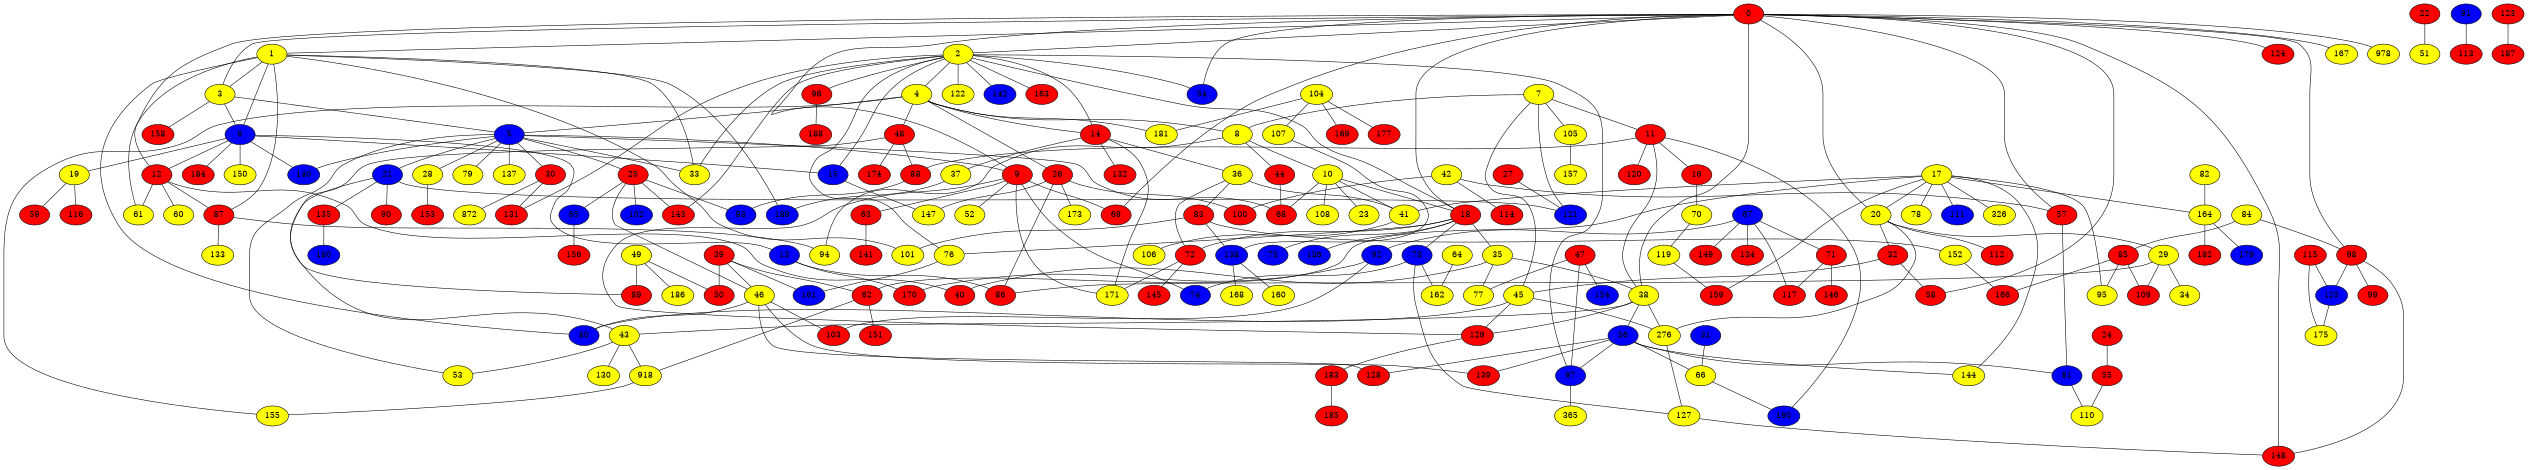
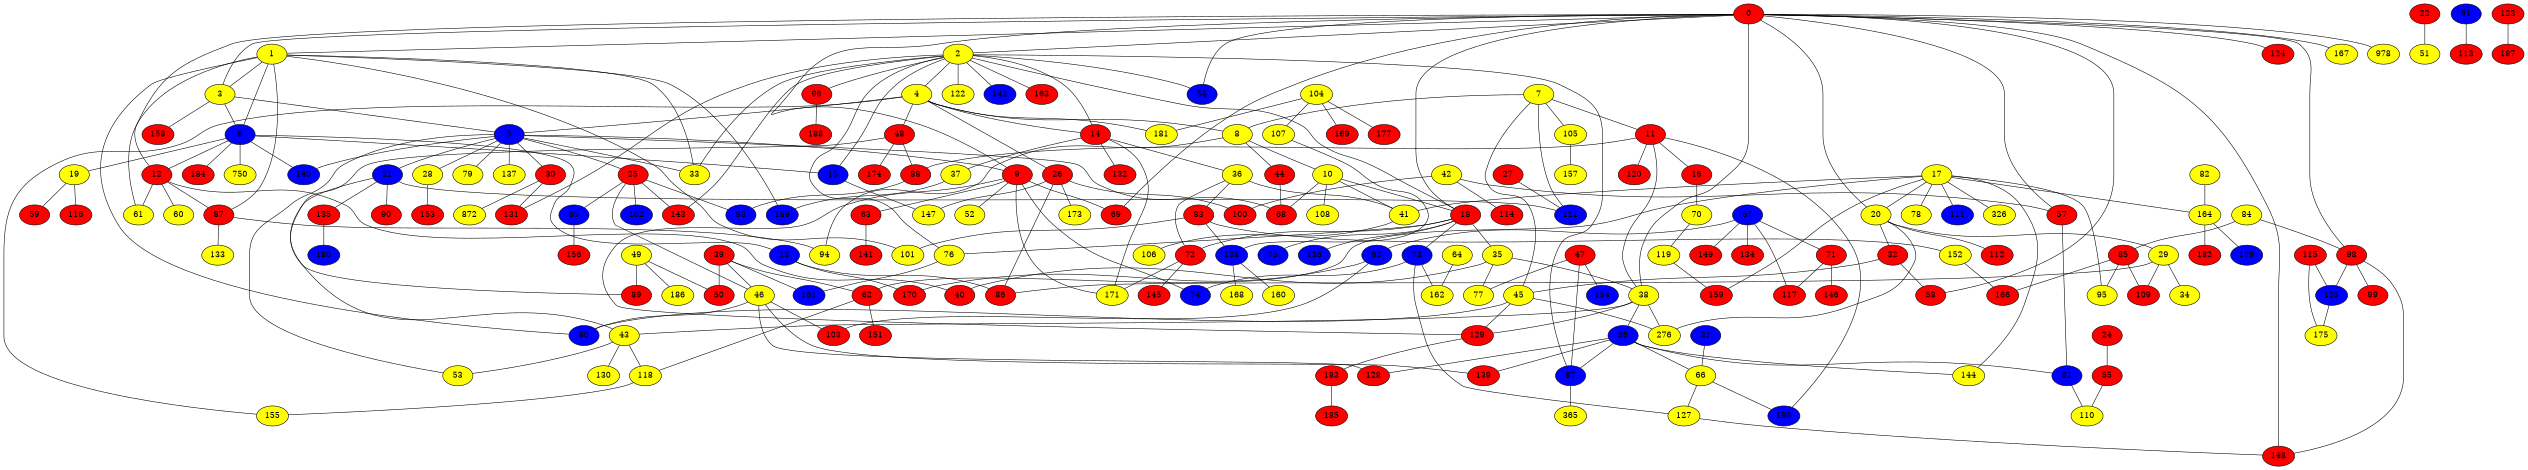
(240, 175) -> (240, 175)
(1364, 215) -> none
(645, 376) -> (645, 376)
(1674, 376) -> (1692, 396)
